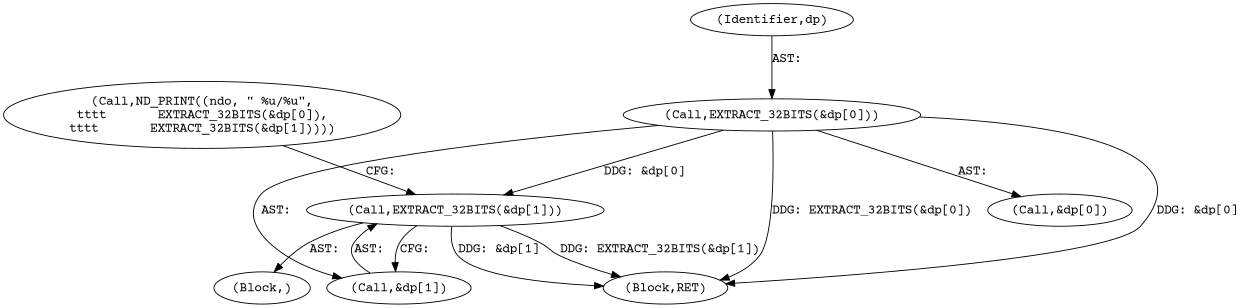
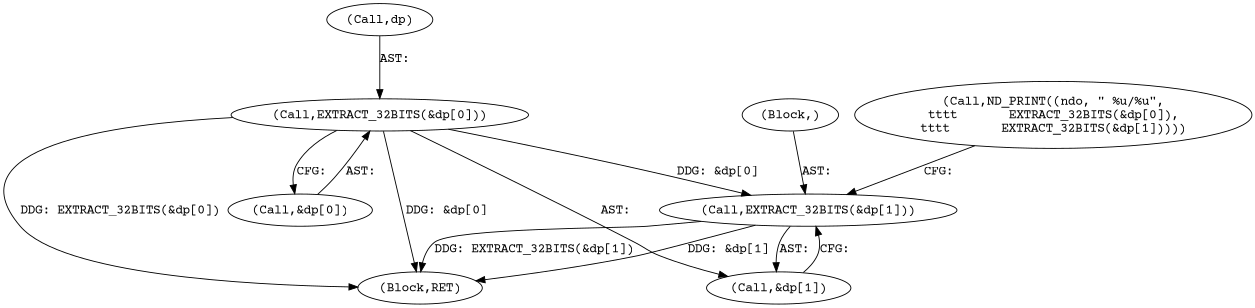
(772, 20) -> (380, 20)
none -> (343, 168)
(977, 171) -> (315, 171)
(319, 238) -> (798, 158)
(373, 249) -> (839, 249)
(419, 249) -> (798, 249)
